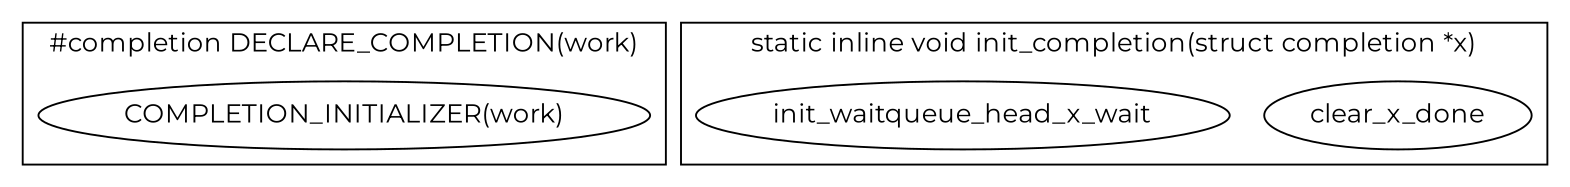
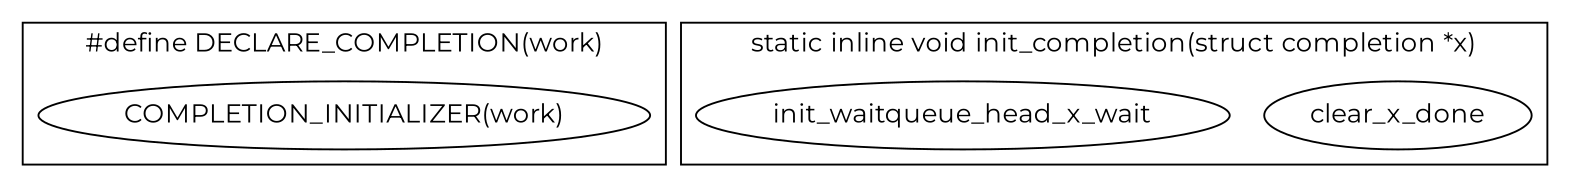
(344, 44) -> (344, 44)
